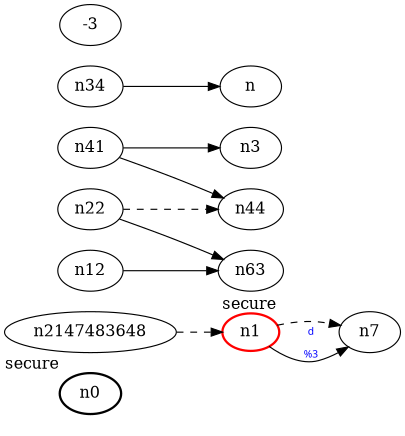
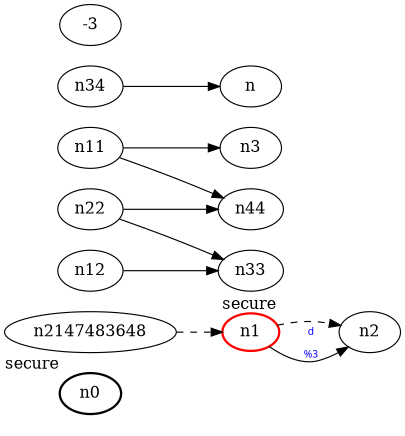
(90, 148) -> (90, 148)
(165, 209) -> (165, 209)
(251, 271) -> (251, 271)
(370, 332) -> (370, 332)
